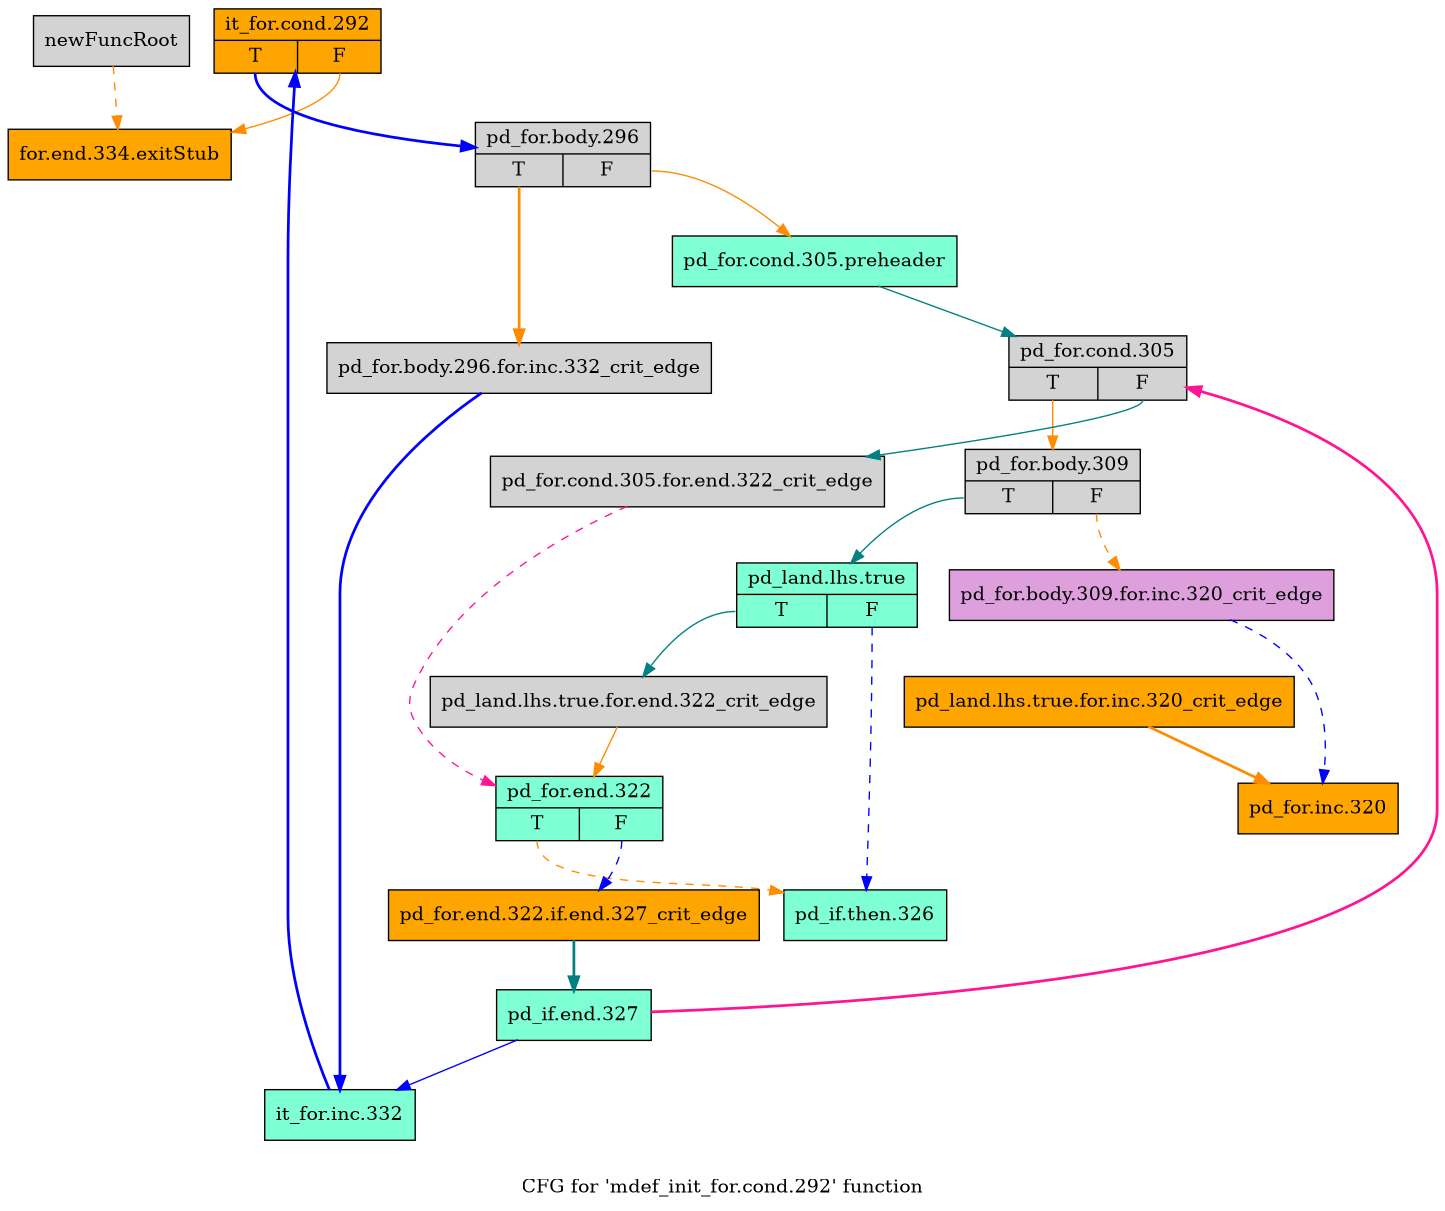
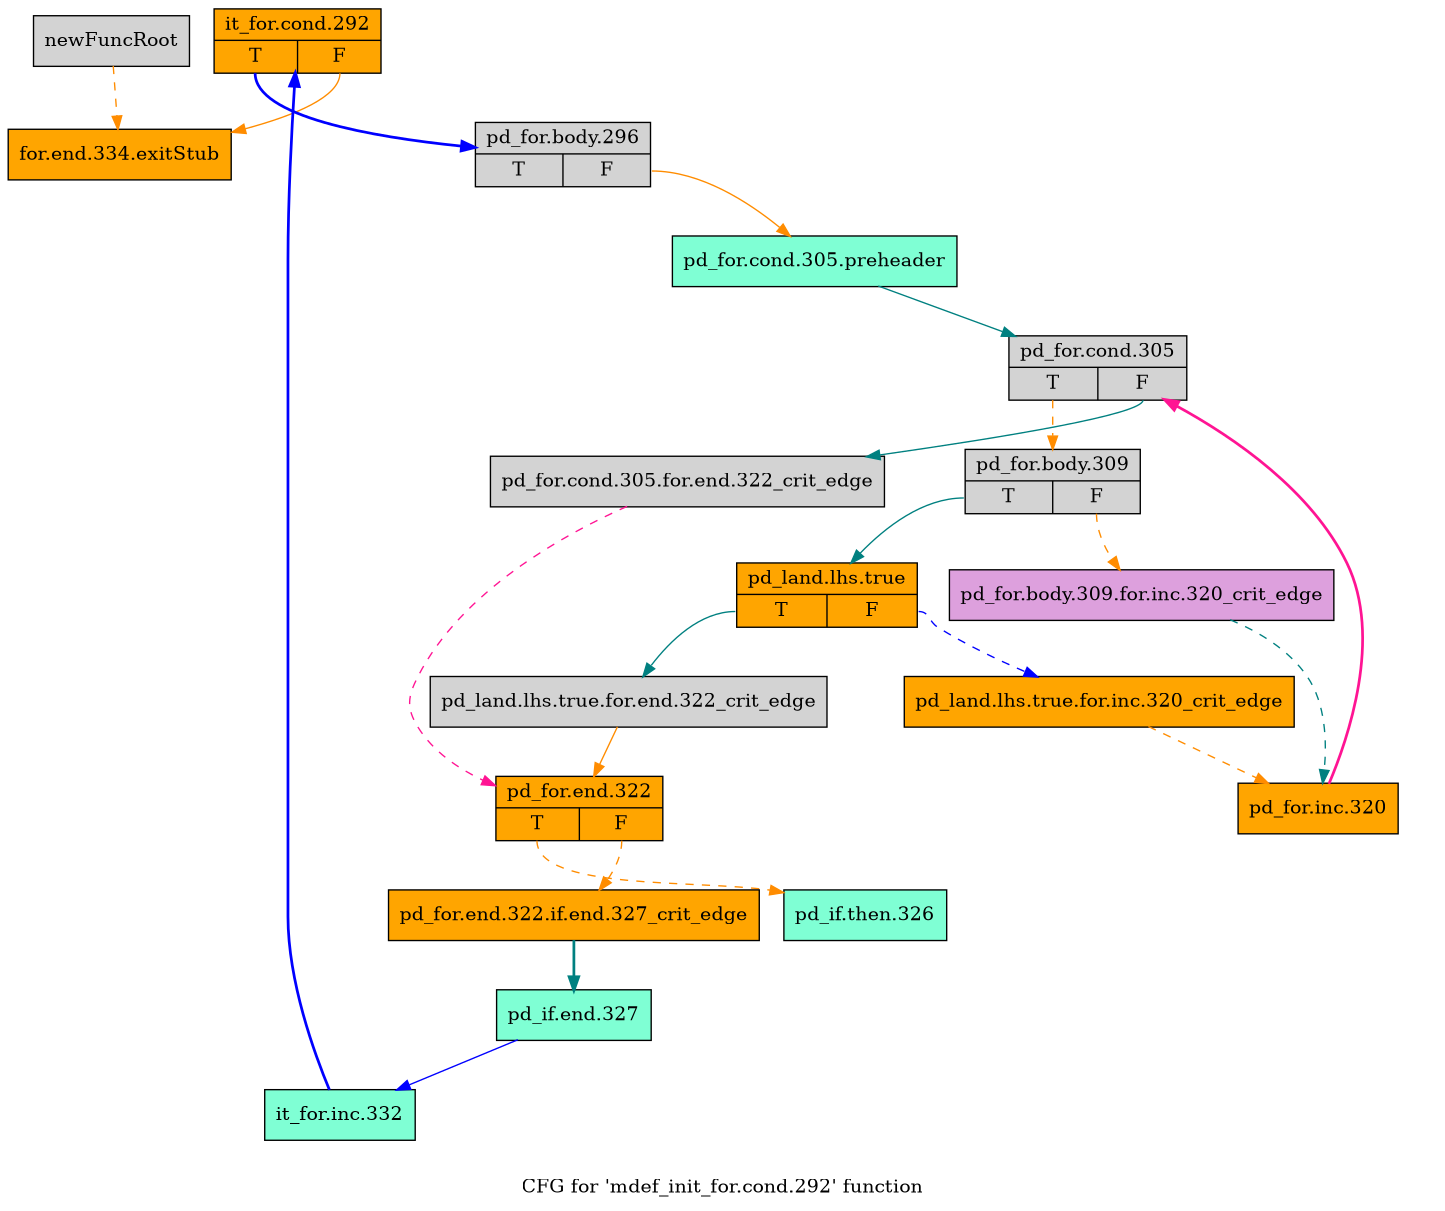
(519, 368) -> none
(1053, 418) -> (1053, 418)
(827, 595) -> (827, 595)
(1307, 676) -> (1307, 676)
(870, 752) -> (969, 645)
(1202, 752) -> (1202, 752)
(579, 809) -> (579, 809)
(618, 861) -> (618, 861)
(1338, 910) -> (1345, 560)
